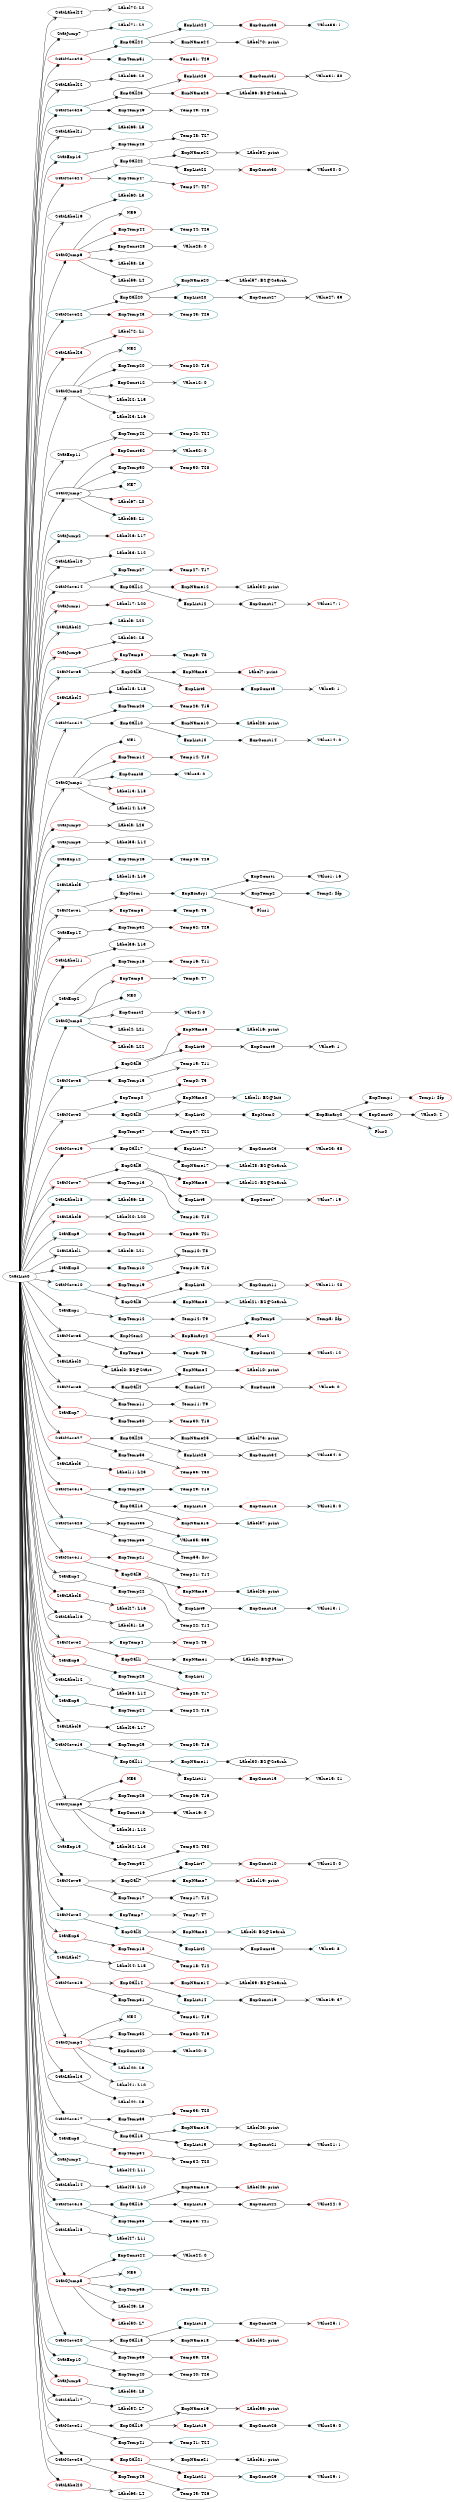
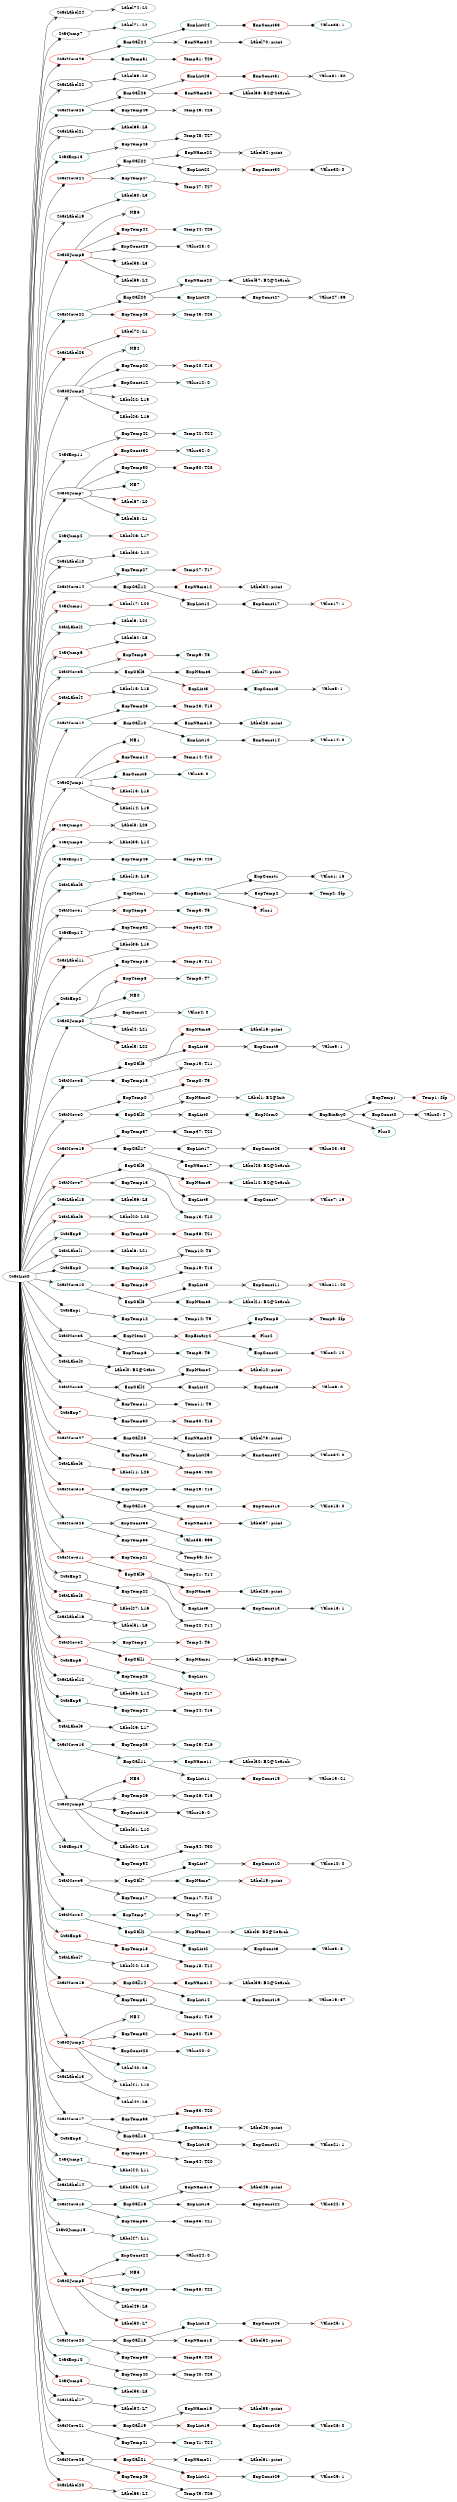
(69, 2230) -> (71, 2230)
